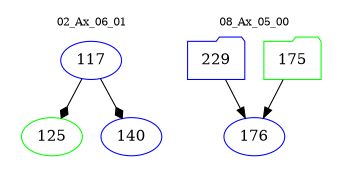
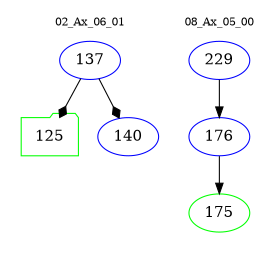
(91, 60) -> (90, 60)
(216, 60) -> (219, 60)
(292, 60) -> (219, 213)
(276, 94) -> (219, 170)
(52, 137) -> (50, 137)
